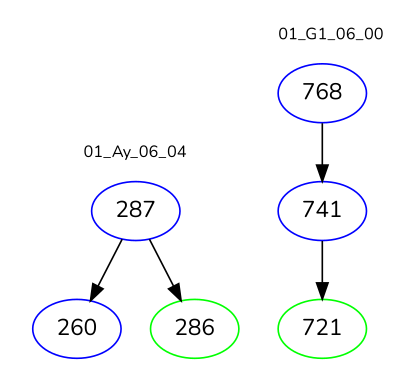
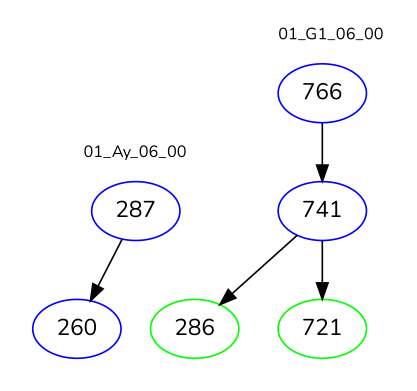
(322, 93) -> (322, 93)
(136, 153) -> (136, 153)
(161, 263) -> (276, 254)
